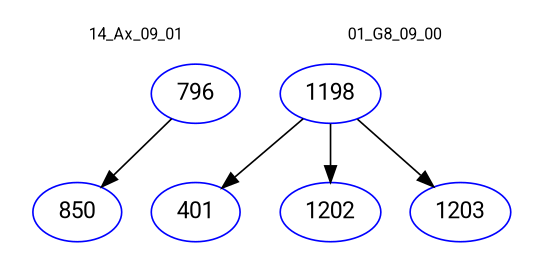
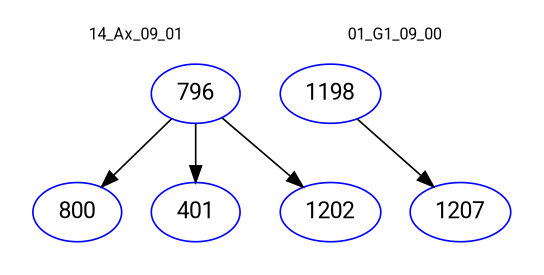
(395, 35) -> (395, 35)
(278, 141) -> (196, 145)
(331, 145) -> (243, 135)
(77, 212) -> (77, 212)
(460, 212) -> (460, 212)
